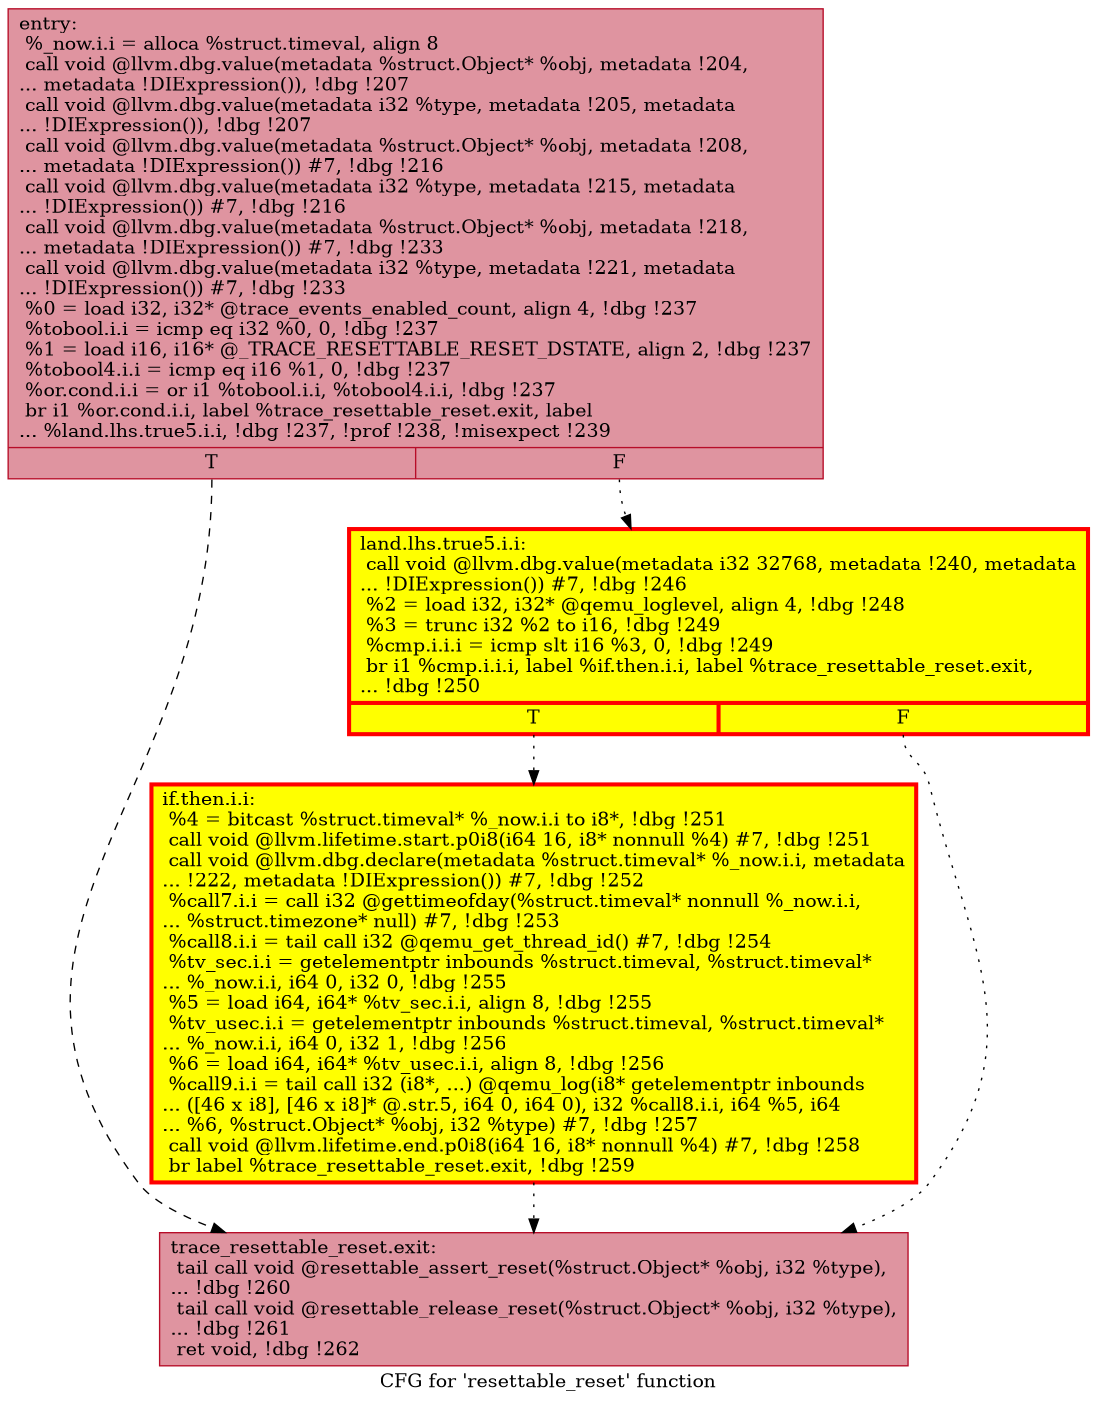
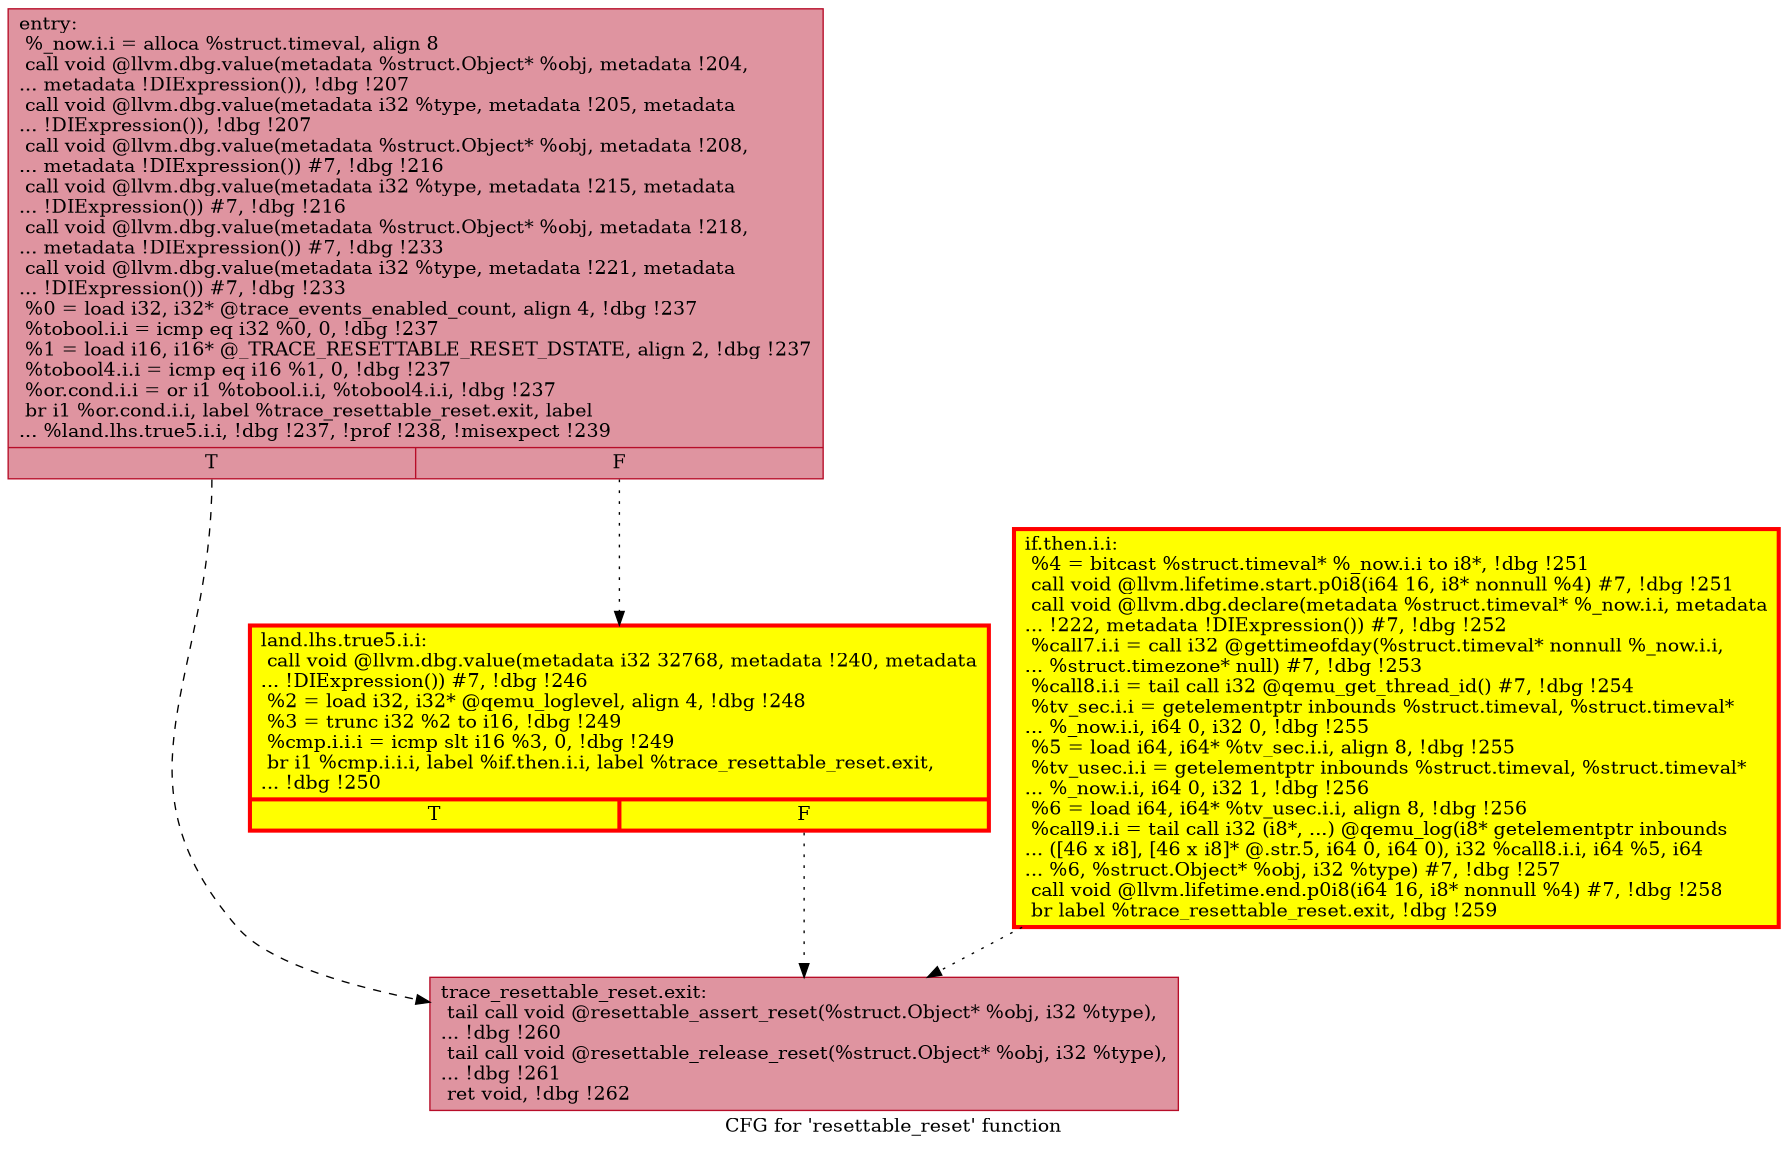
(534, 753) -> none
